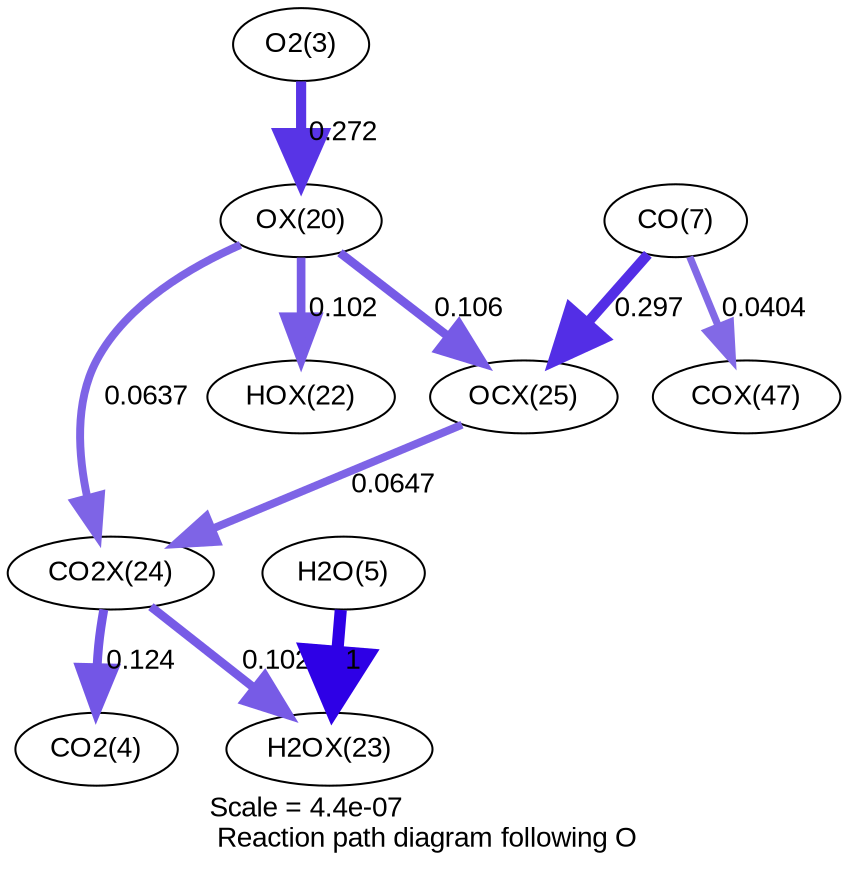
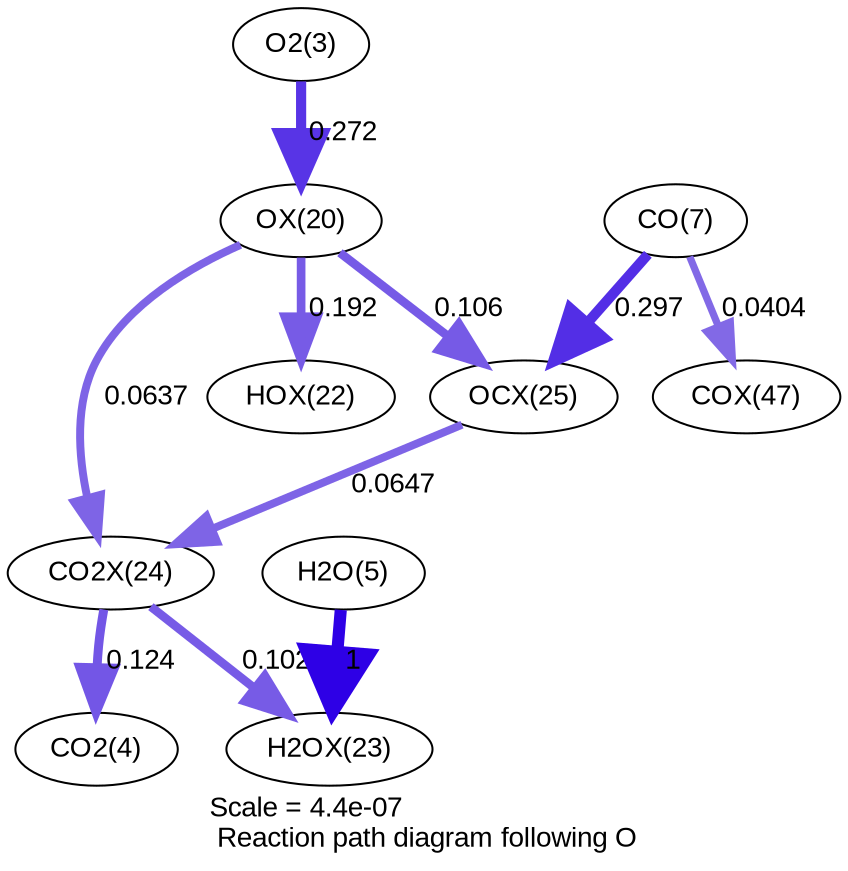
(340, 309) -> (340, 309)
